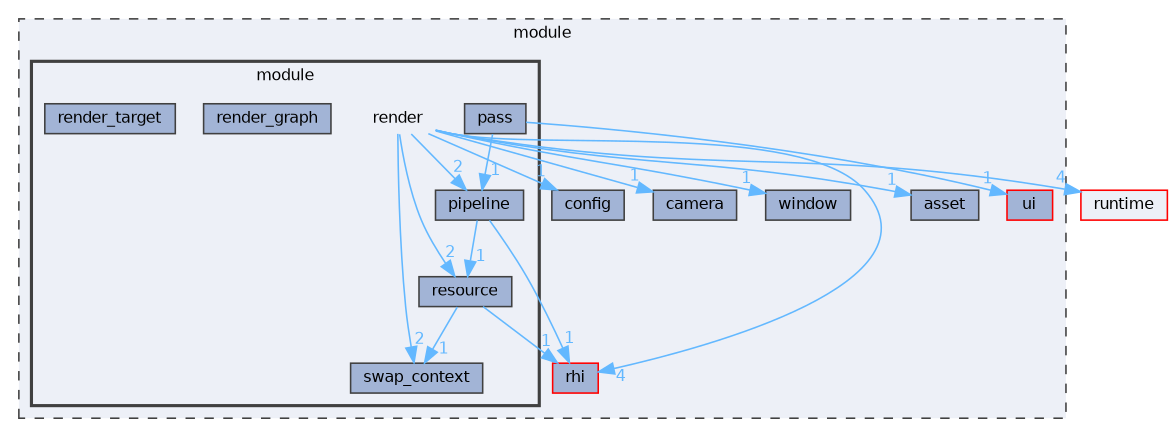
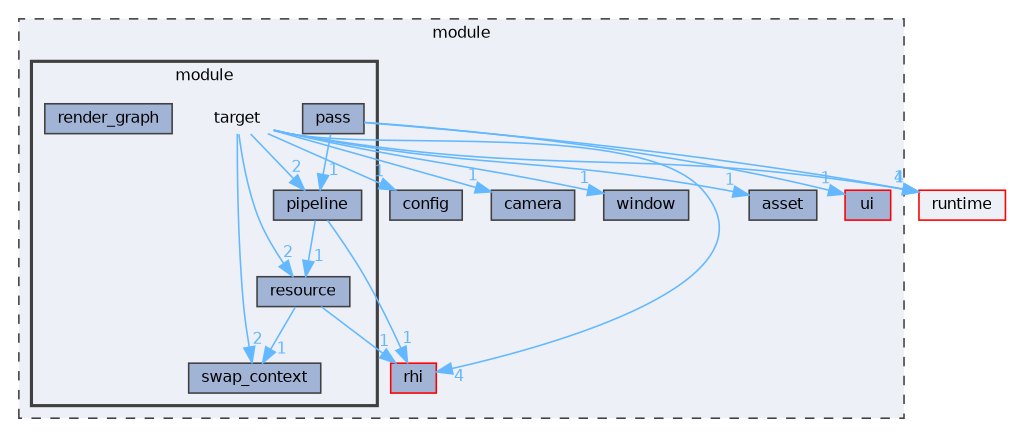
(110, 119) -> none
(398, 119) -> (237, 119)
none -> (634, 149)
